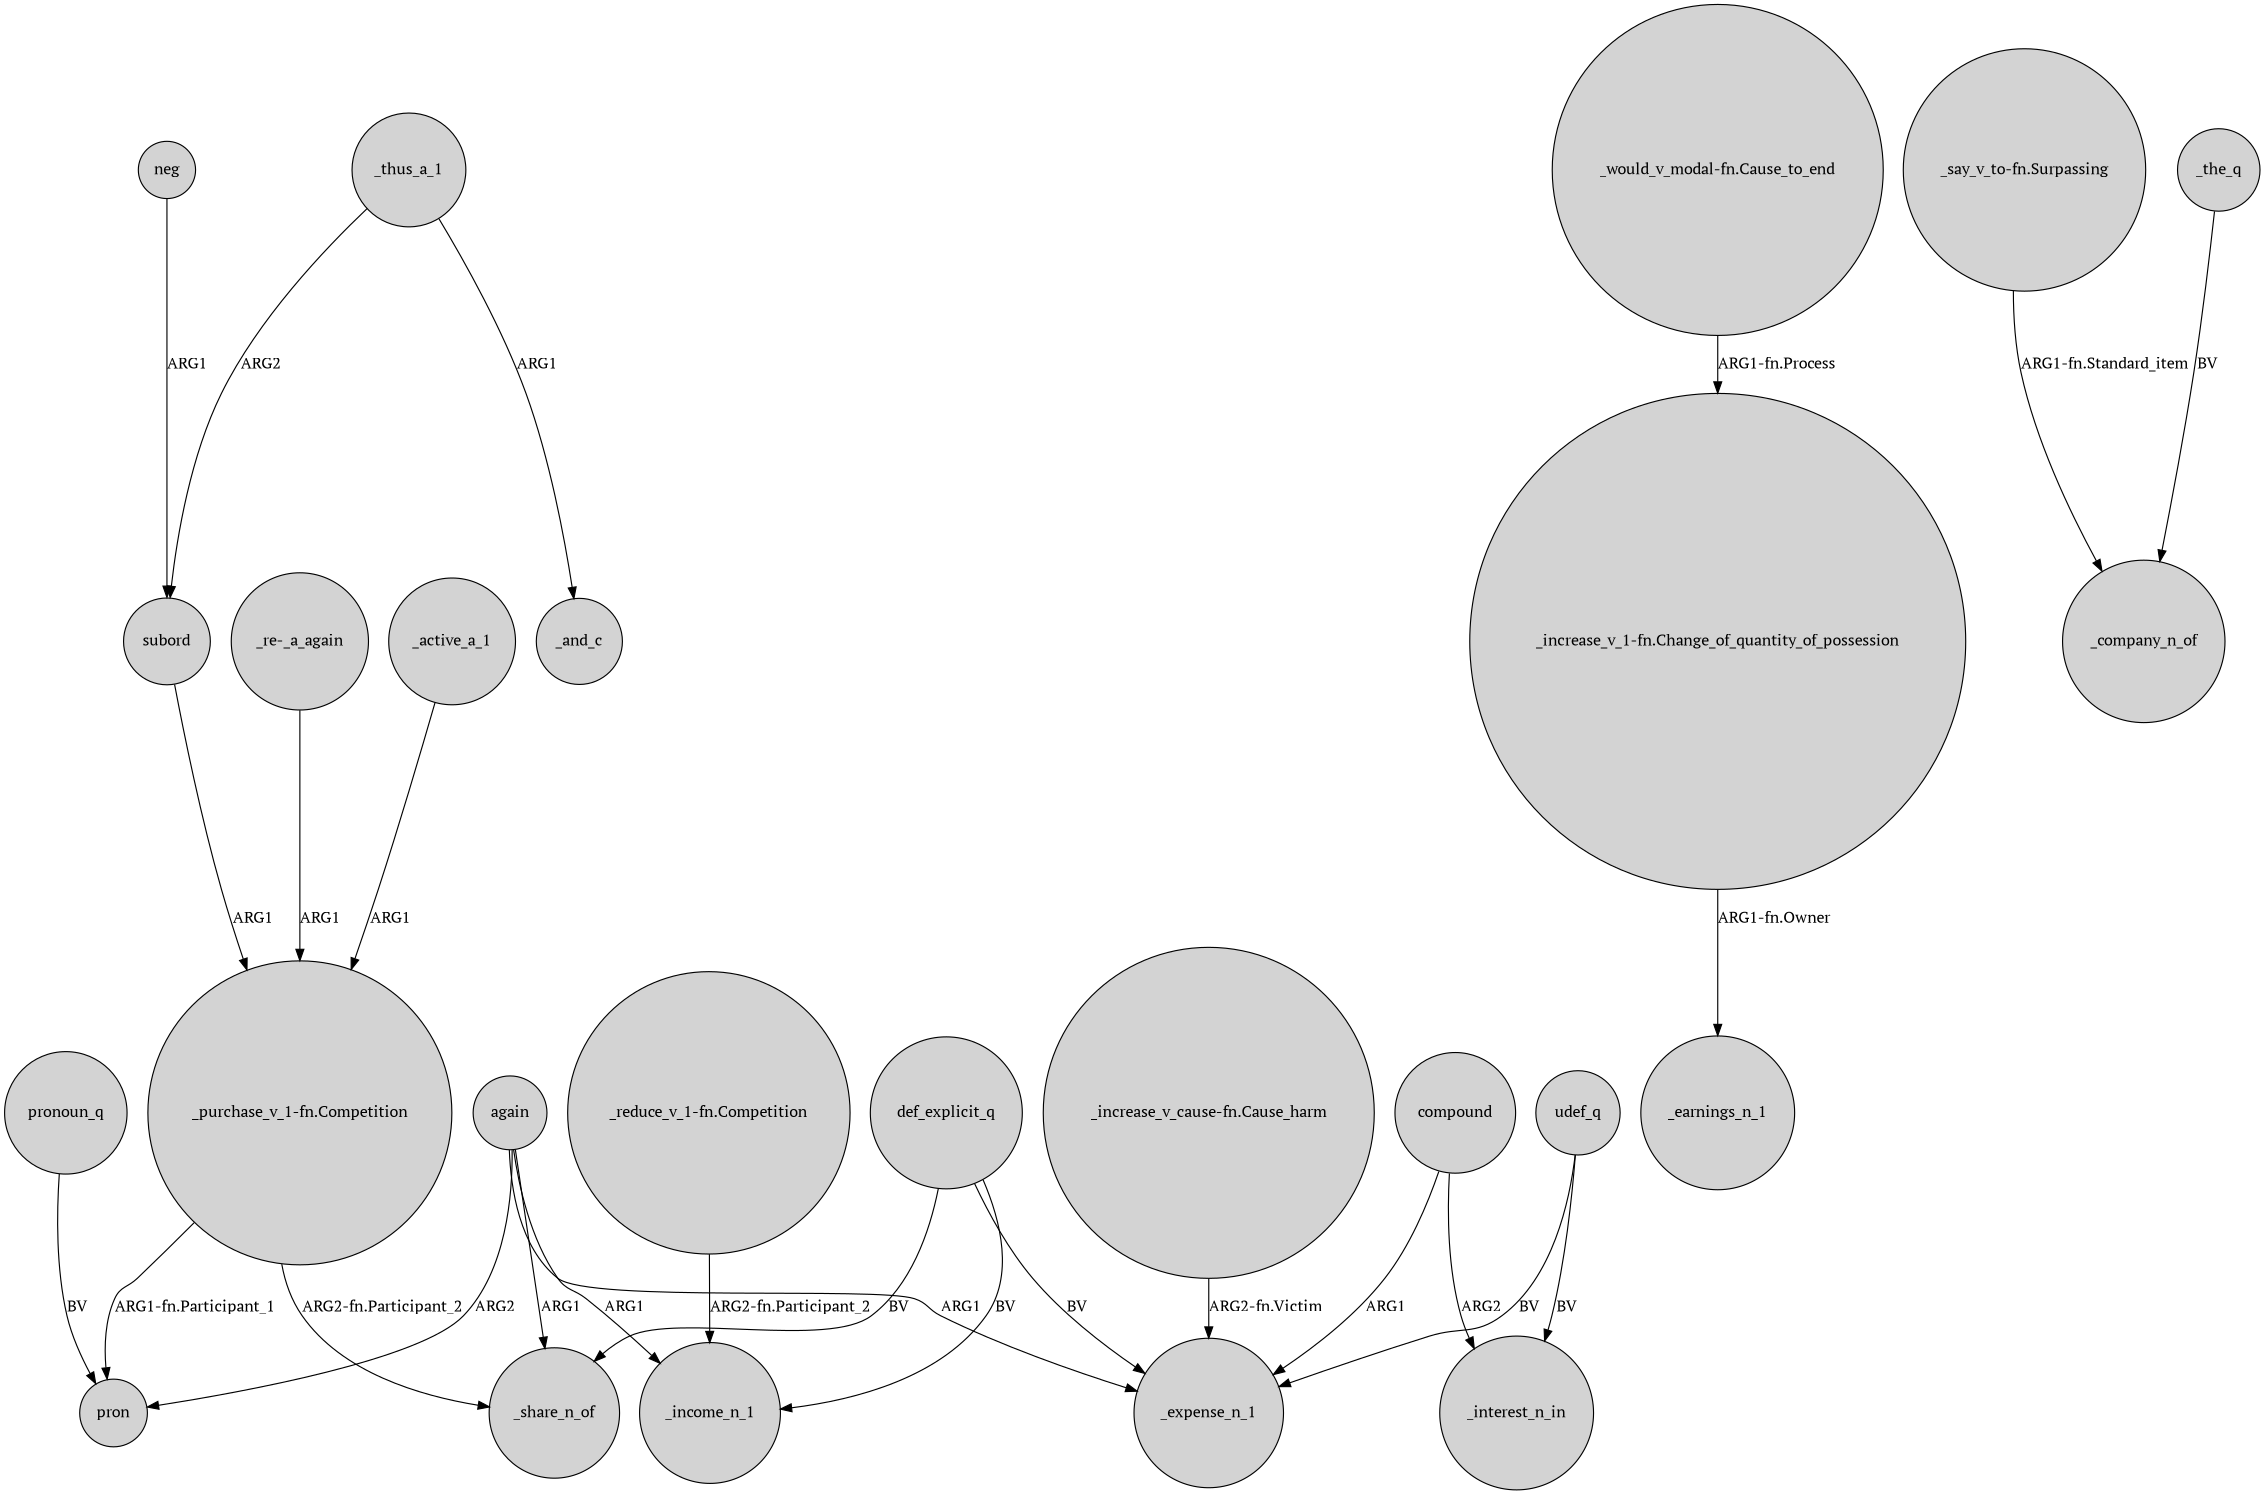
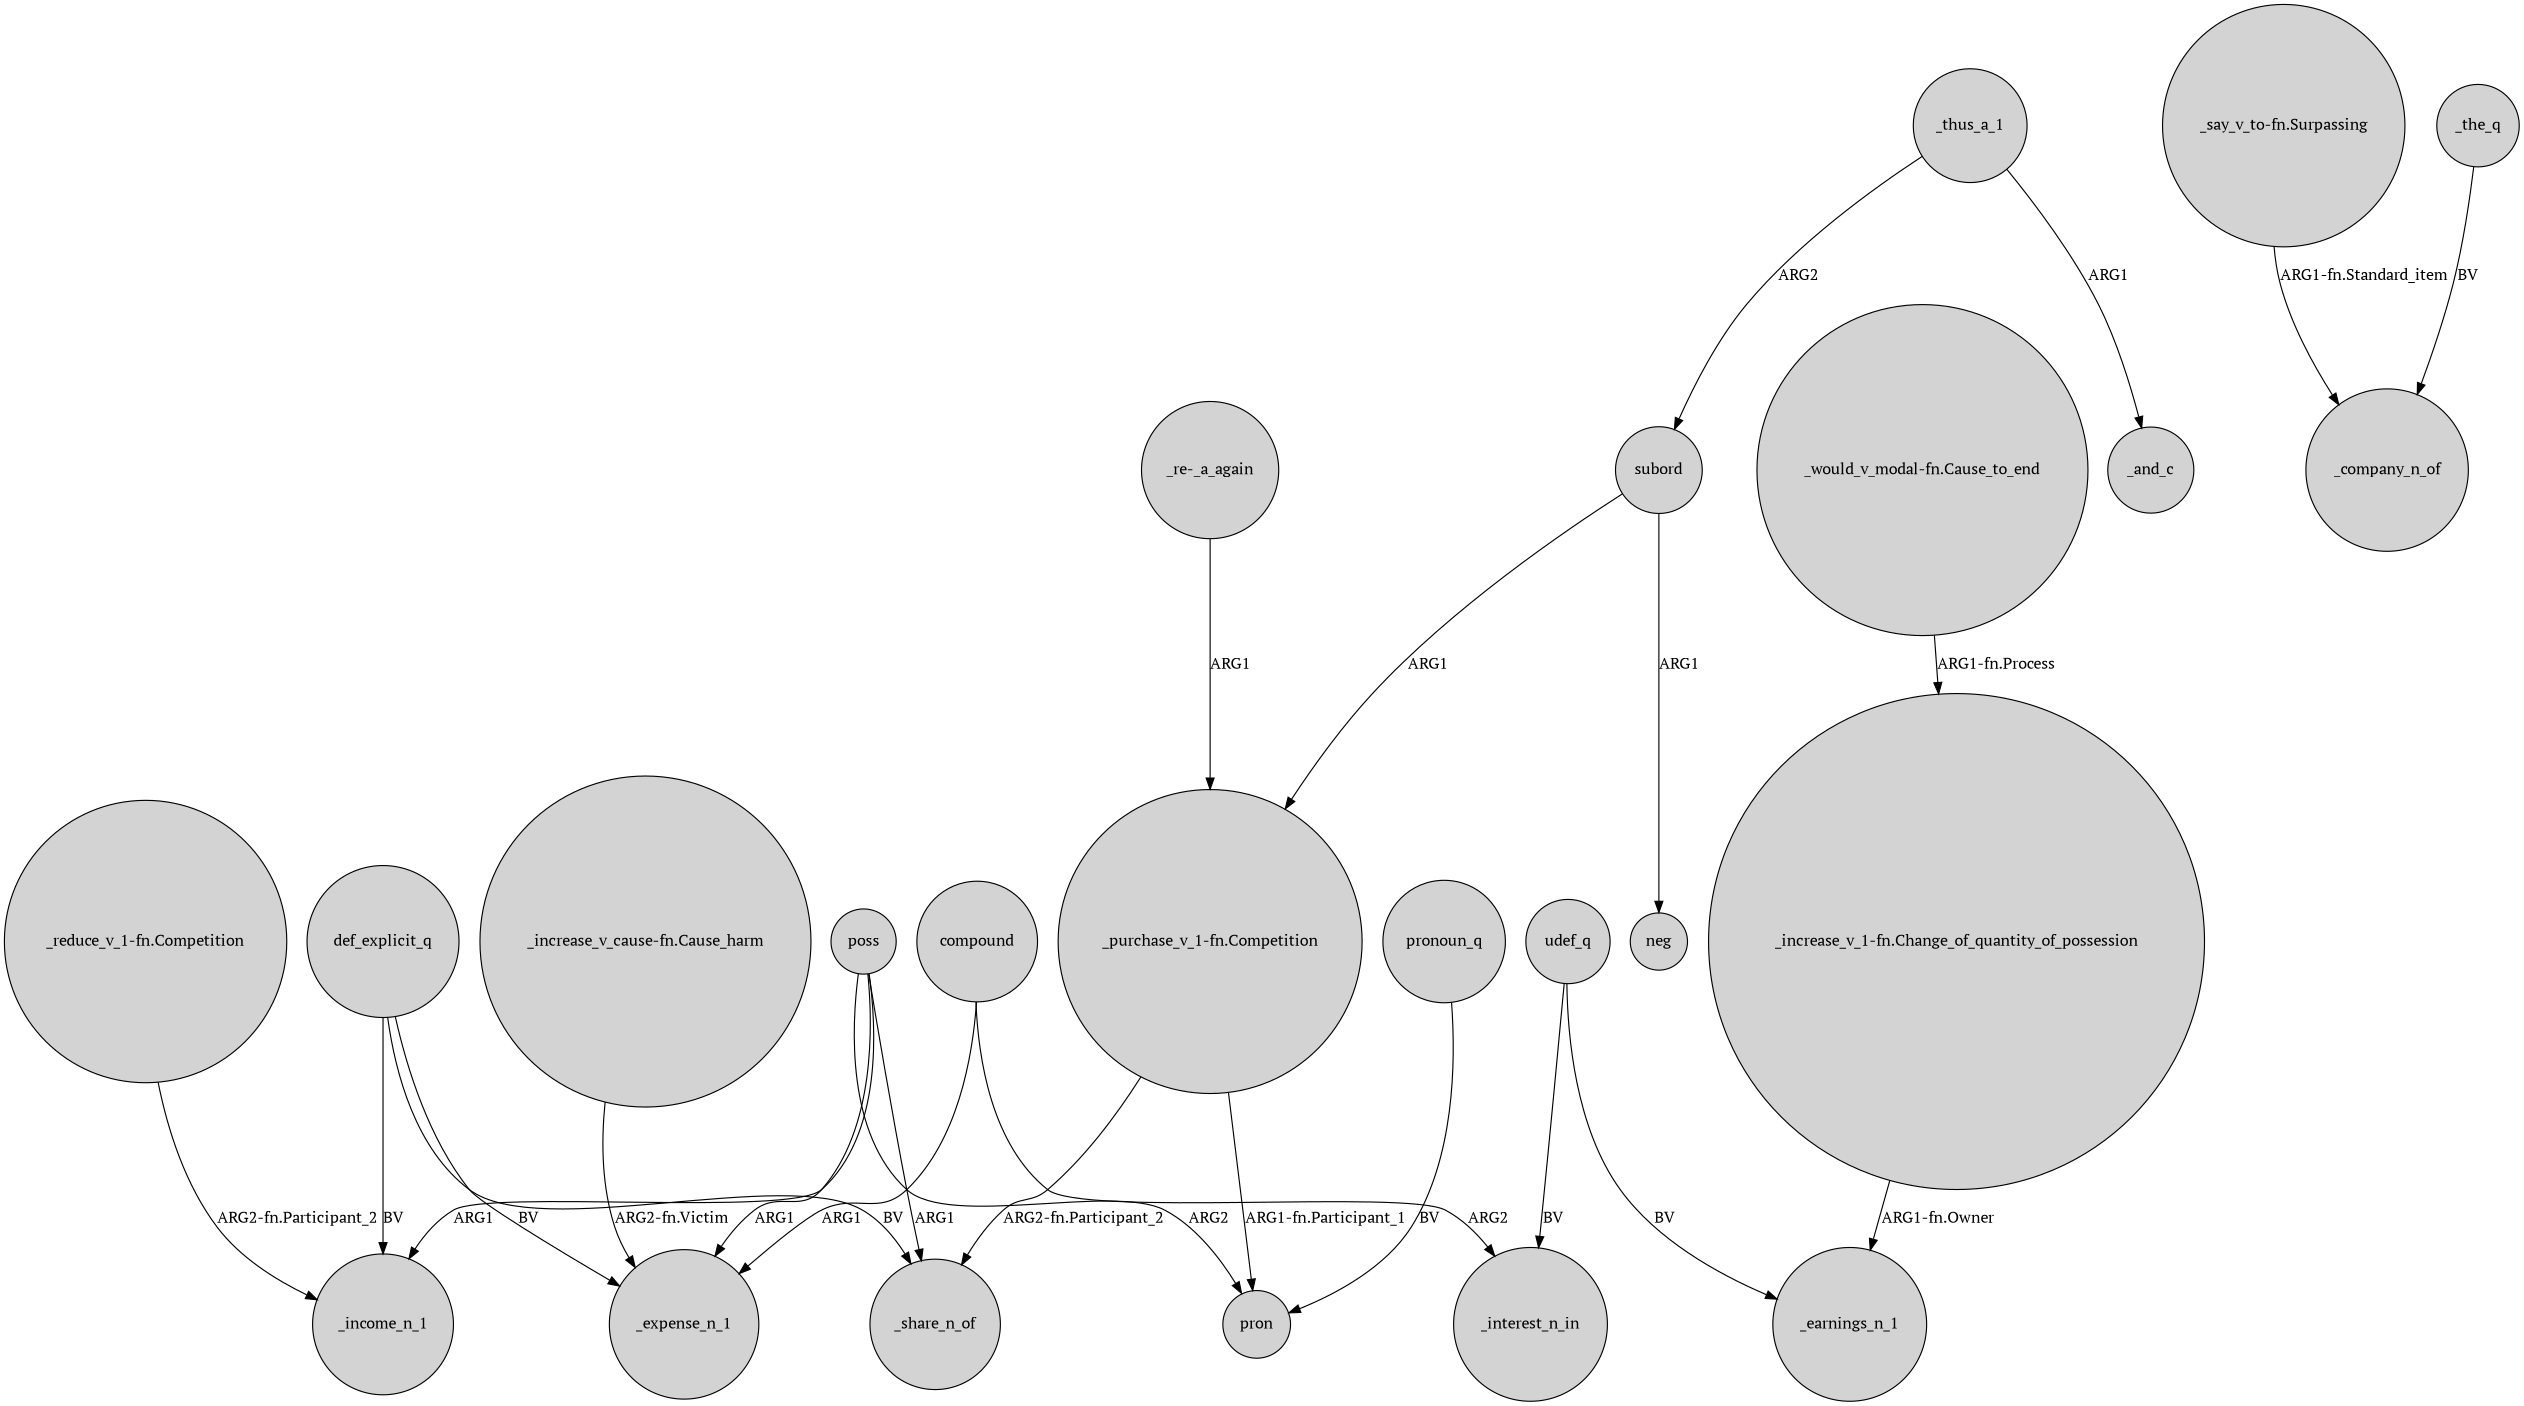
(167, 393) -> (1659, 707)
(452, 641) -> none
(510, 1113) -> (864, 942)
(1484, 1326) -> (1611, 1175)
